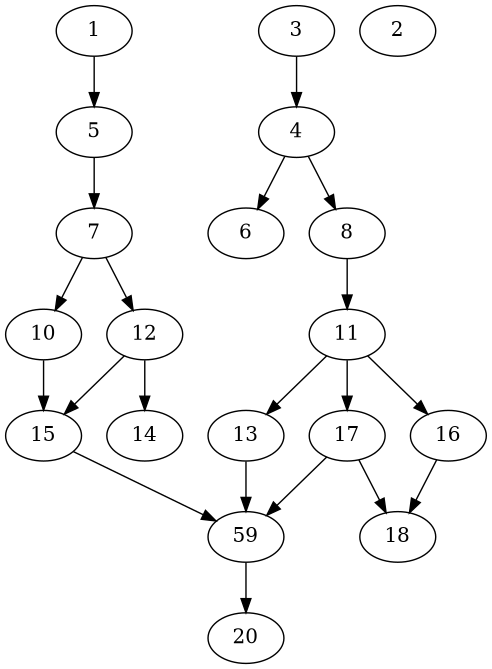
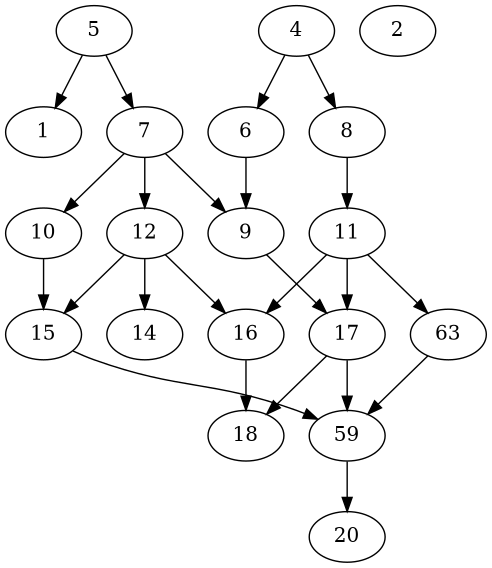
(297, 31) -> none
(94, 75) -> (72, 75)
none -> (246, 233)
none -> (190, 279)
(246, 436) -> (448, 335)
